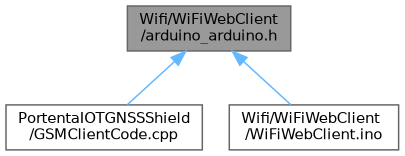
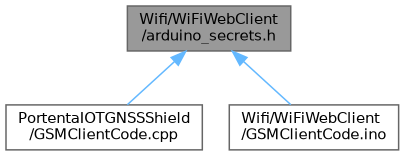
(209, 28) -> (209, 28)
(314, 127) -> (314, 127)
